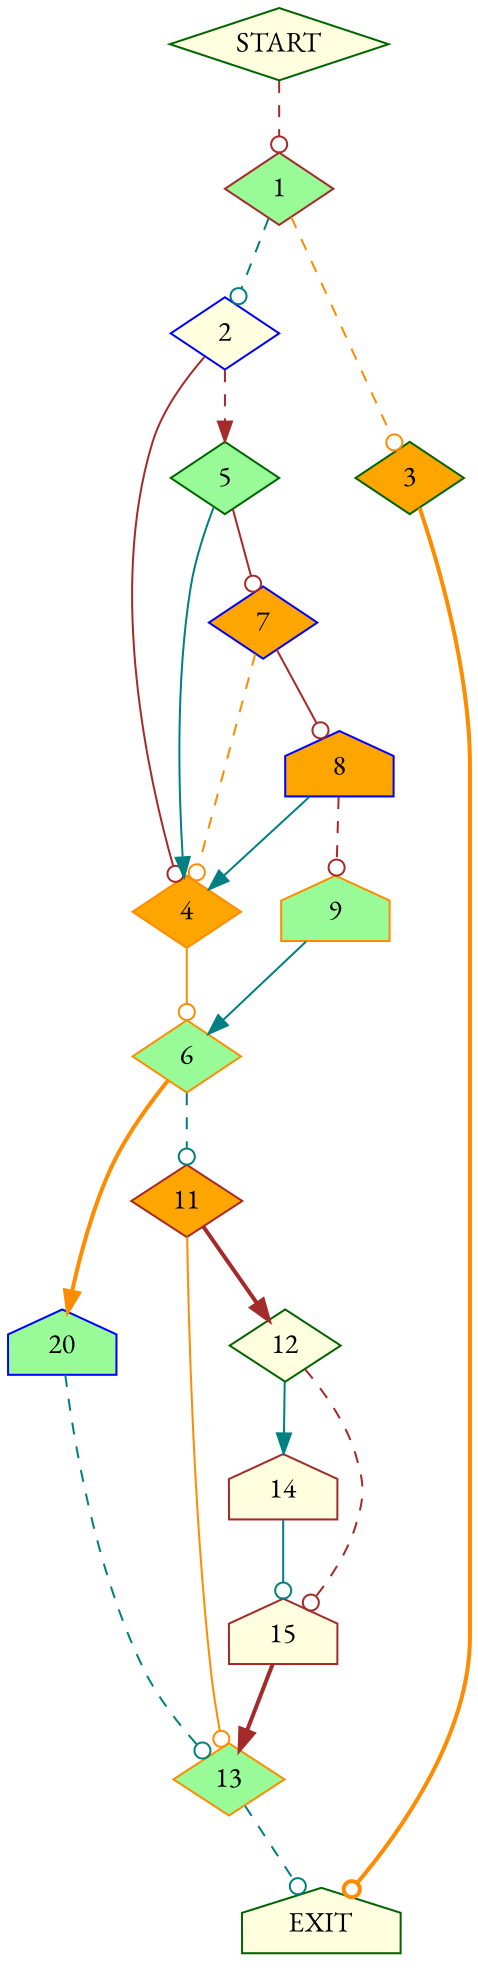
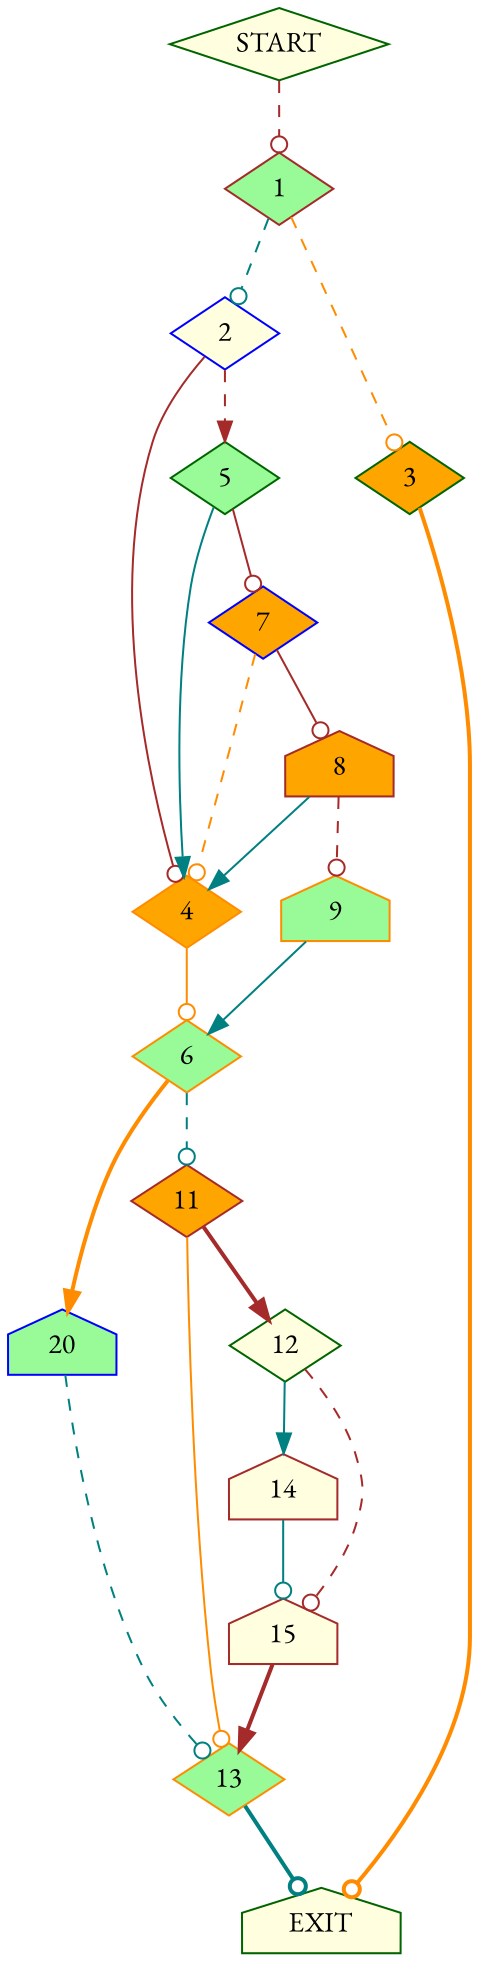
(339, 767) -> (339, 767)
(269, 1843) -> (269, 1843)
